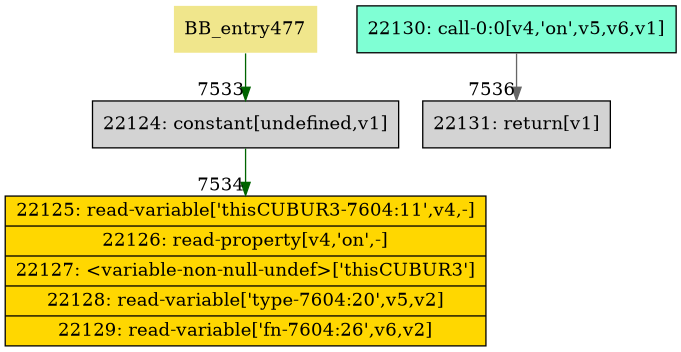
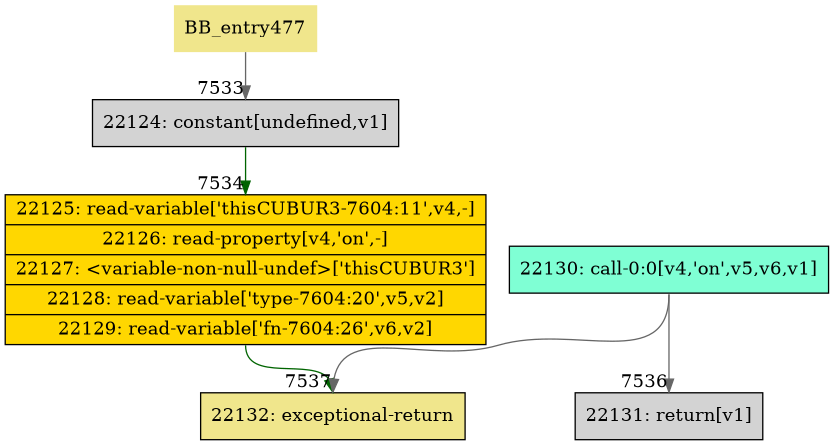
(246, 70) -> (246, 69)
none -> (333, 416)
